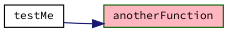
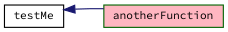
(78, 23) -> (89, 9)
